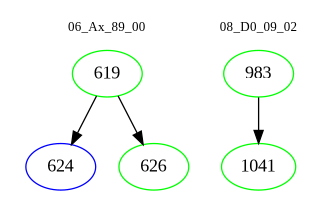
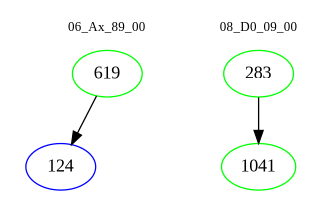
(259, 28) -> (259, 28)
(259, 74) -> (259, 74)
(61, 167) -> (61, 167)
(154, 167) -> none
